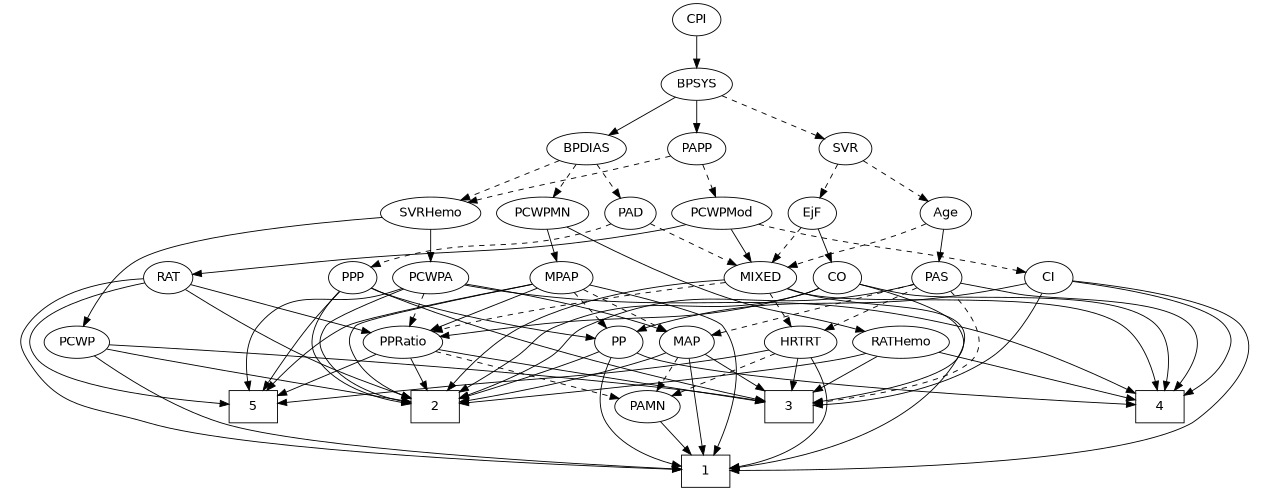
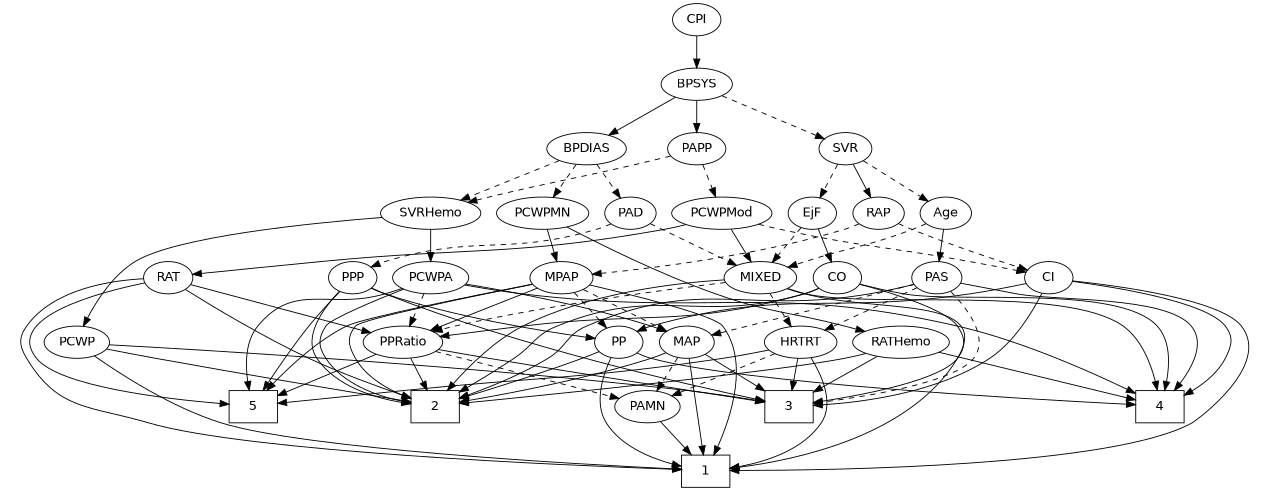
none -> (879, 213)
